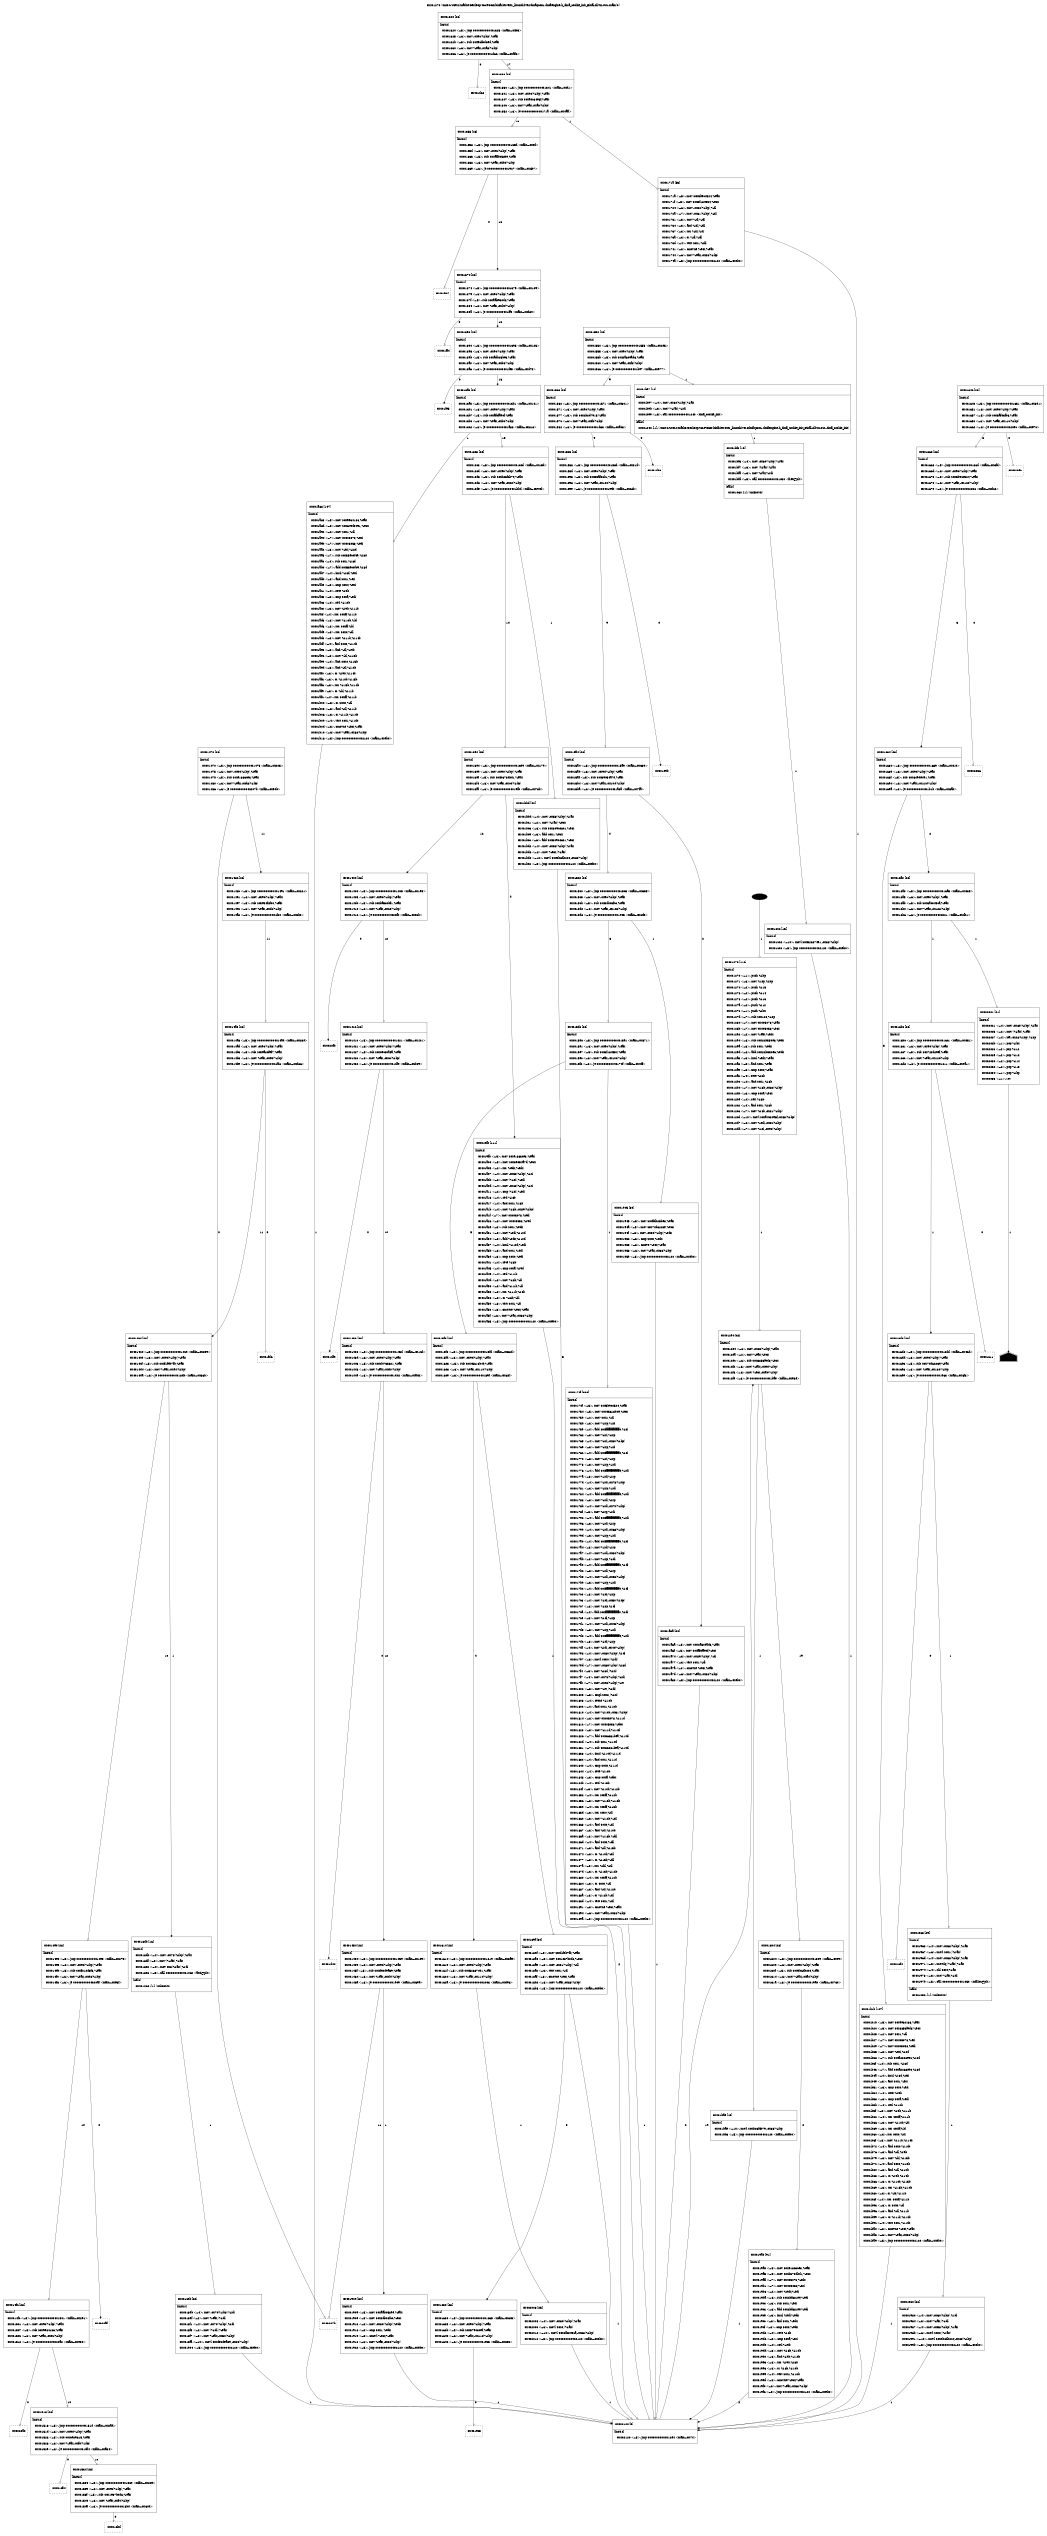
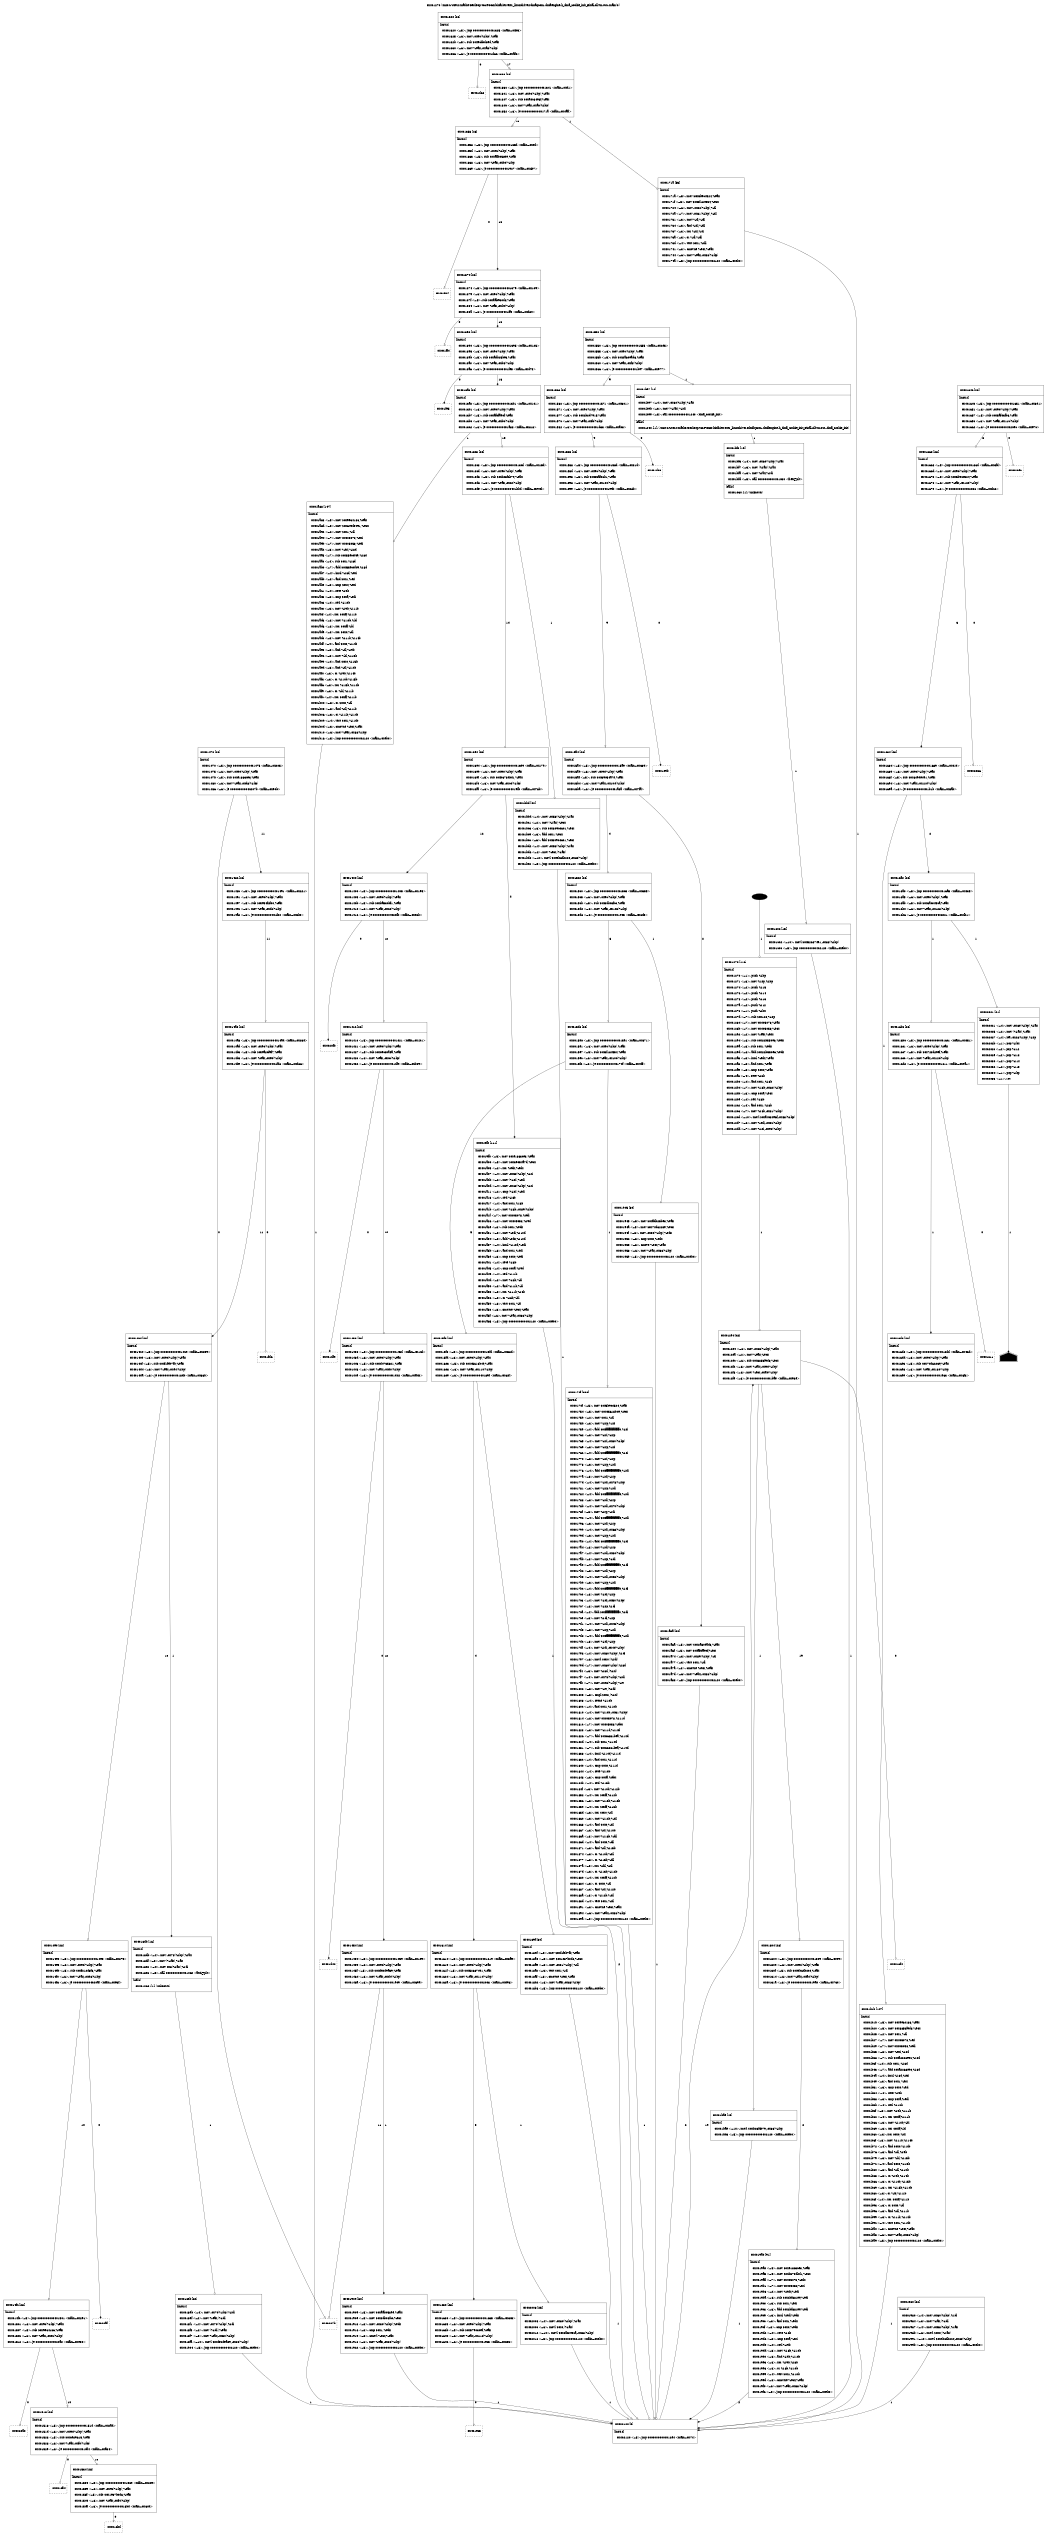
(883, 1046) -> (883, 1046)
(562, 1357) -> (562, 1357)
(912, 1669) -> (879, 1642)
(950, 1964) -> none
(551, 2153) -> (474, 2143)
